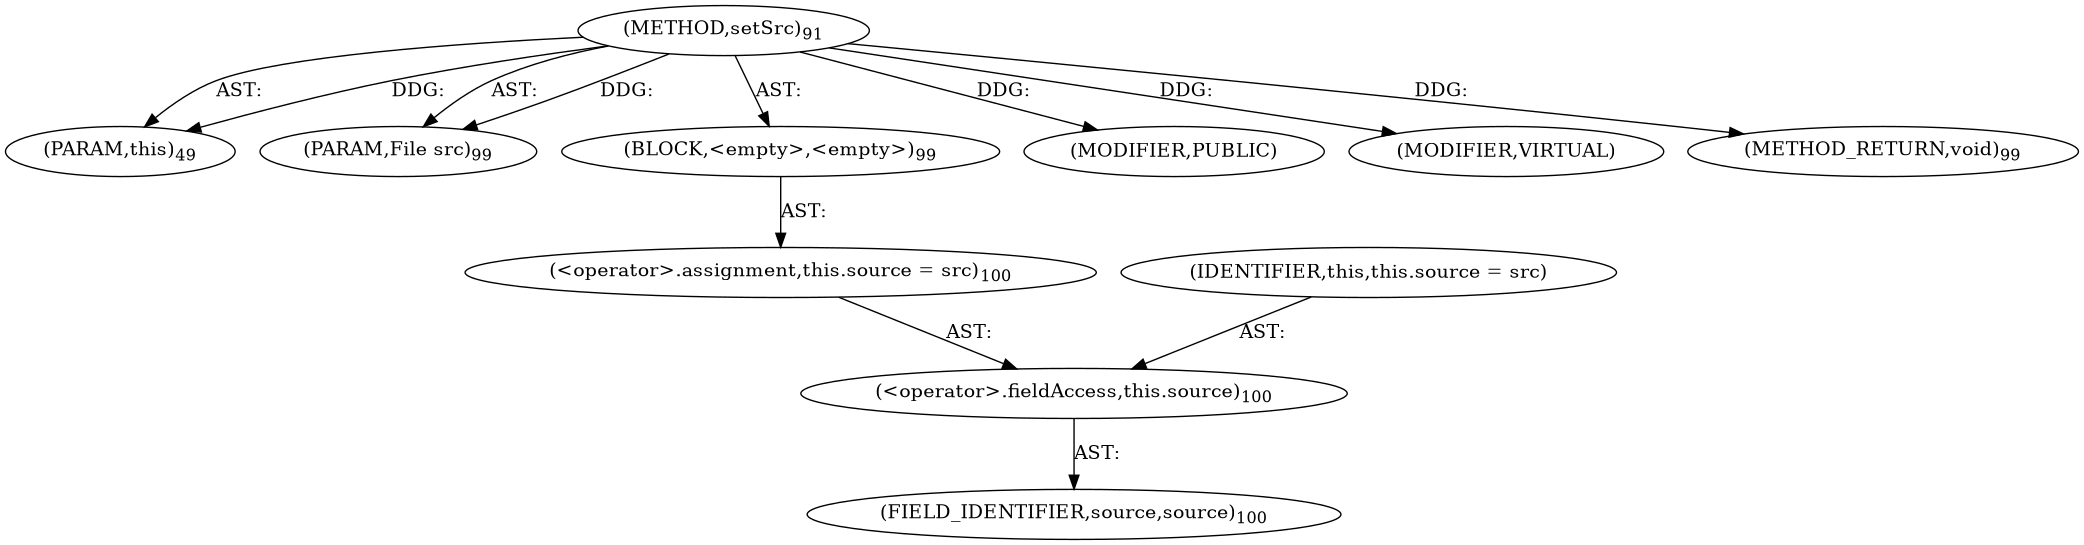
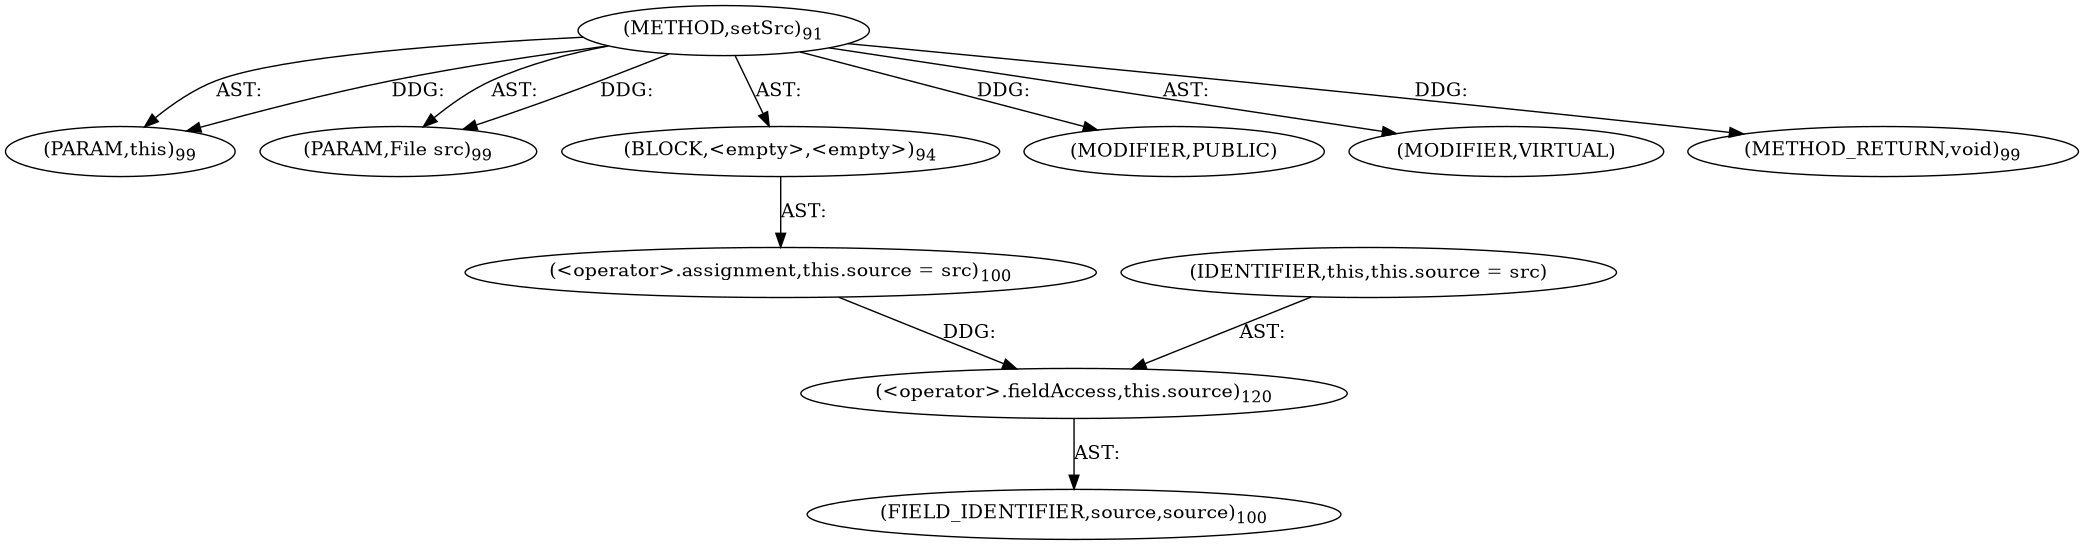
(1189, 91) -> (1189, 91)
(186, 149) -> (186, 149)
(927, 149) -> (927, 149)
(973, 333) -> (973, 333)
(1257, 391) -> (1257, 391)
